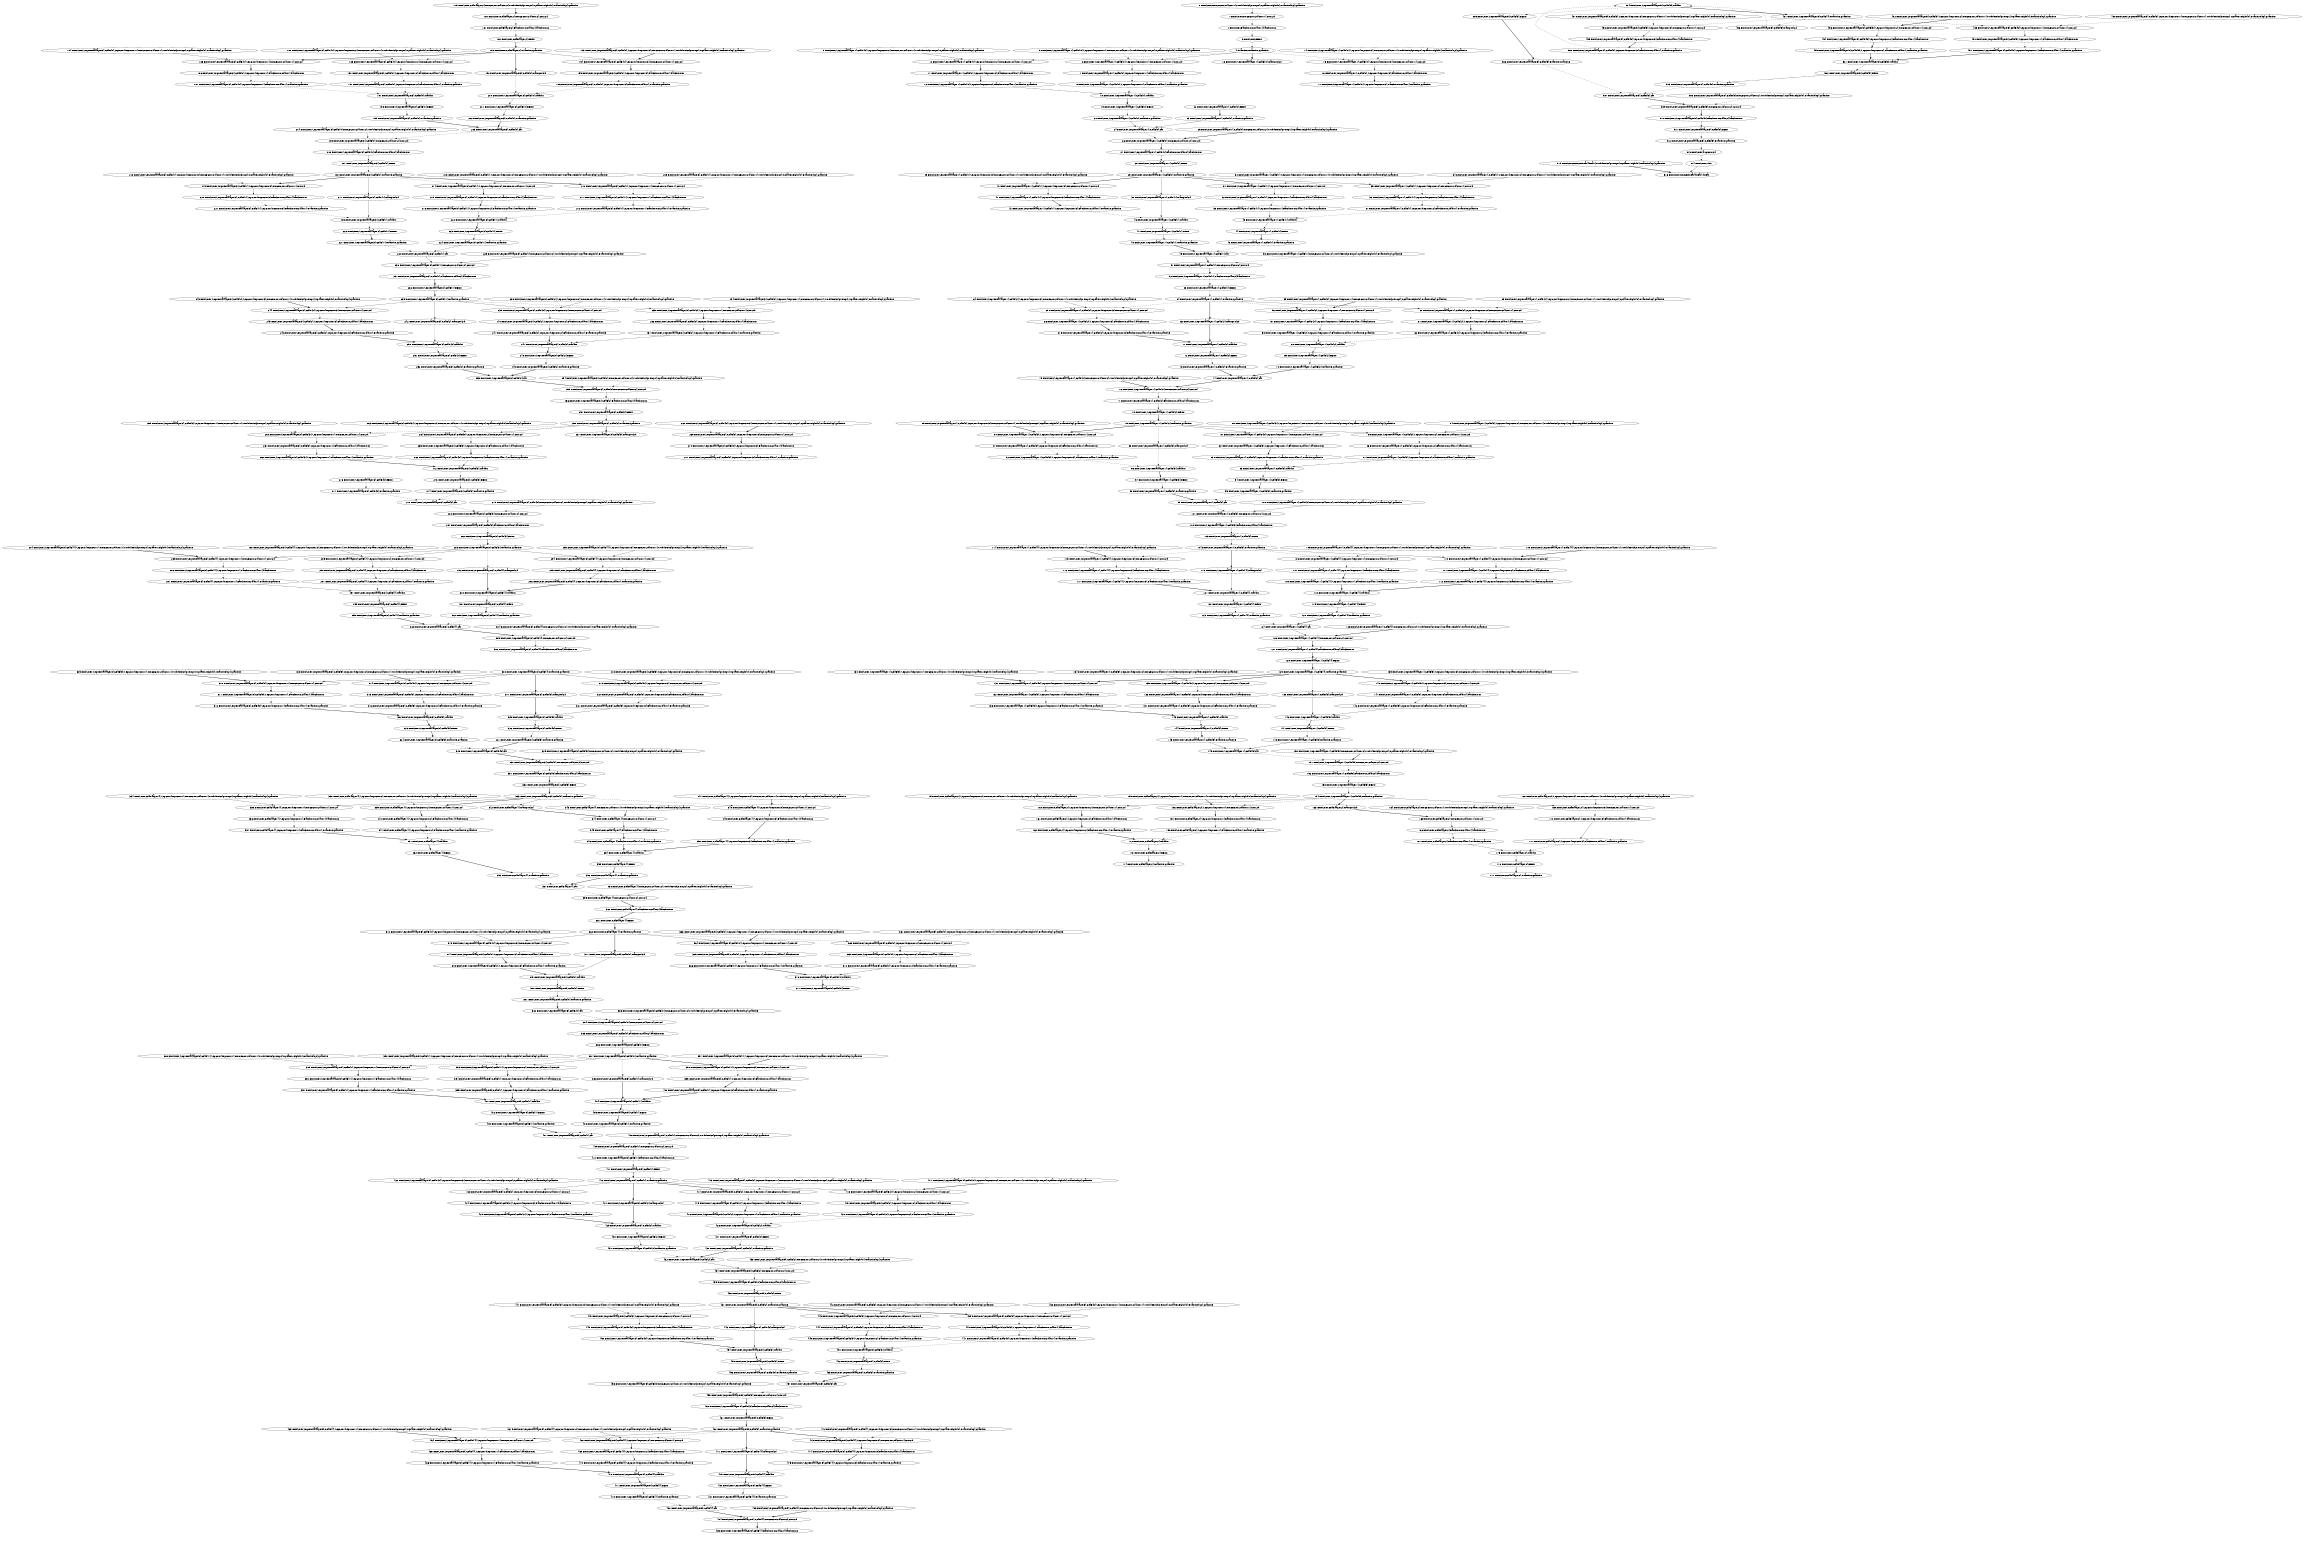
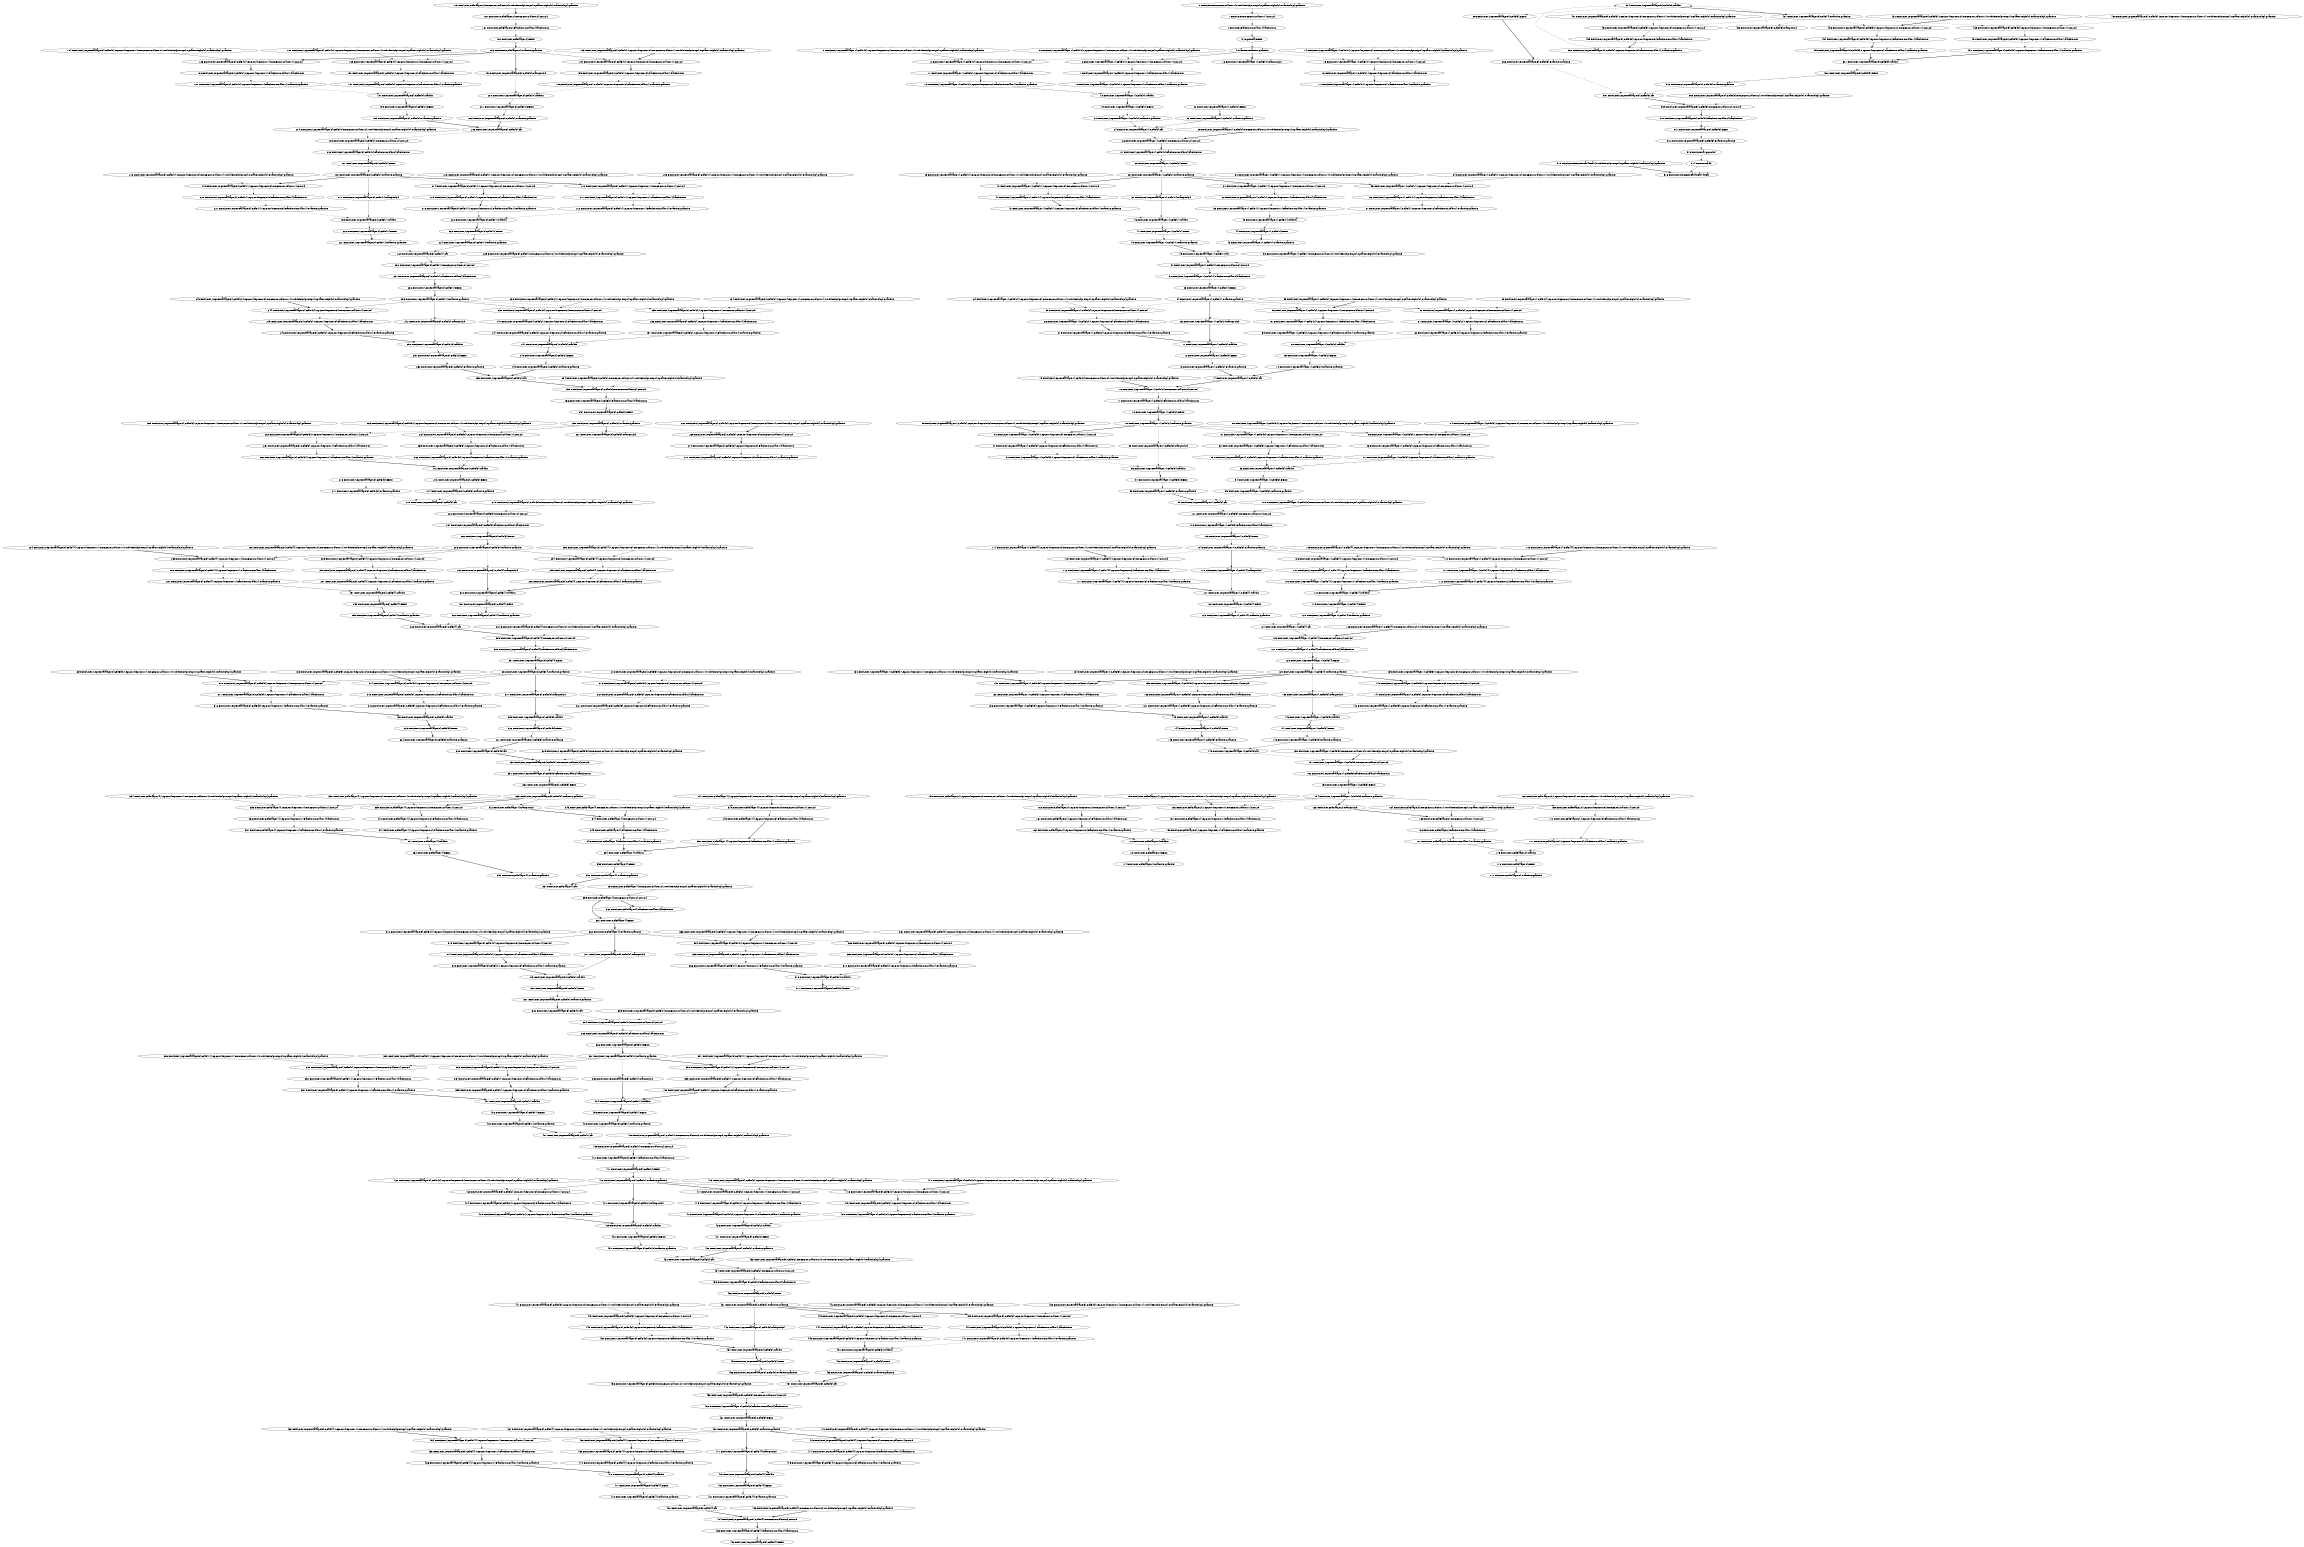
(1252, 39) -> (1252, 39)
(1701, 152) -> (1701, 152)
(1701, 164) -> (1701, 164)
(606, 417) -> none
(1312, 621) -> (1312, 621)
none -> (536, 661)
(628, 915) -> (592, 909)
none -> (757, 1542)
